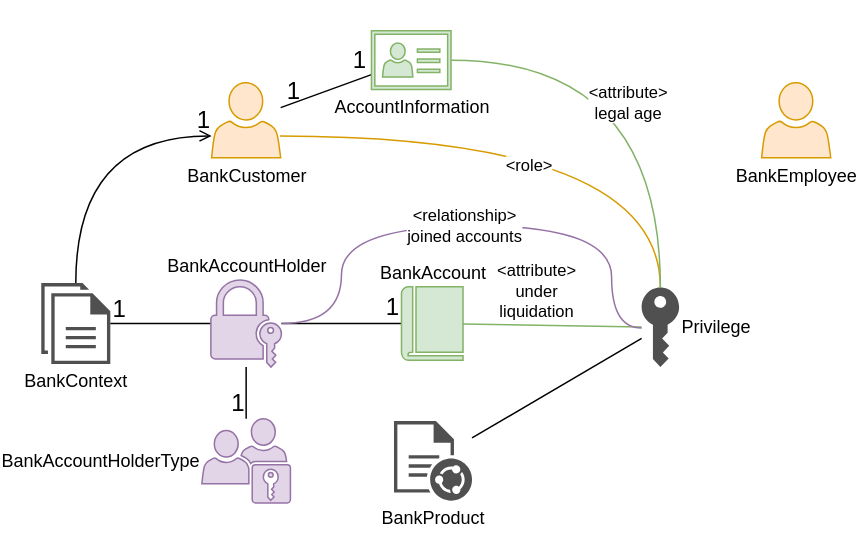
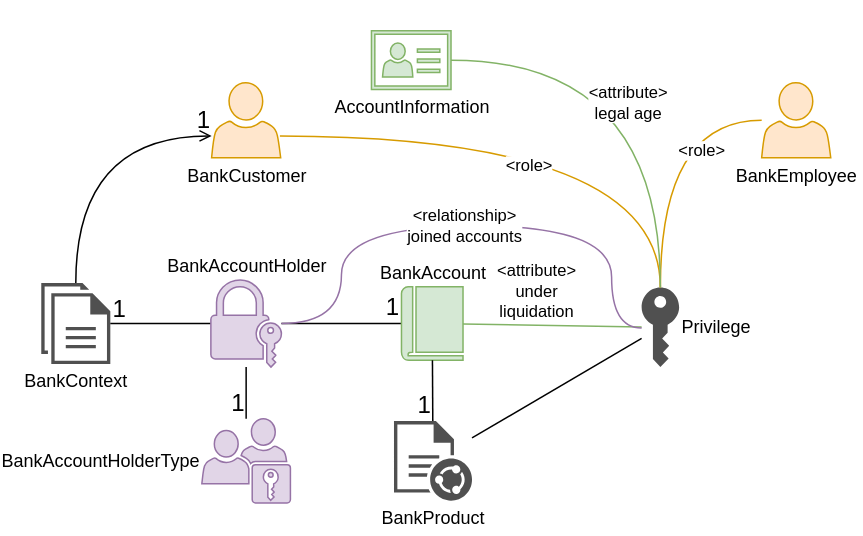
(326, 91) -> none
none -> (682, 169)
none -> (432, 390)
